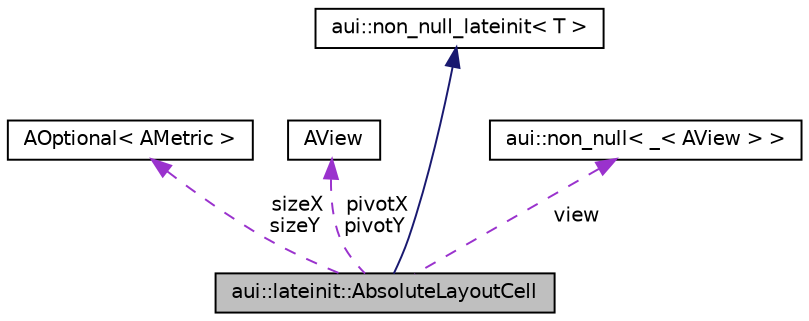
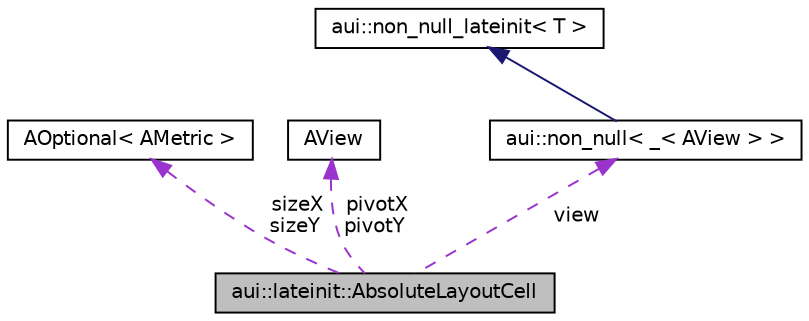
(428, 172) -> (561, 89)
